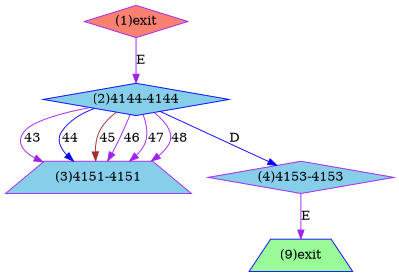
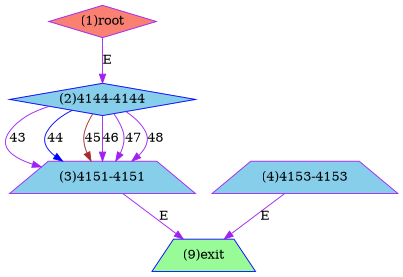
(136, 22) -> (103, 22)
(214, 137) -> none
(301, 177) -> (305, 177)
none -> (149, 214)
